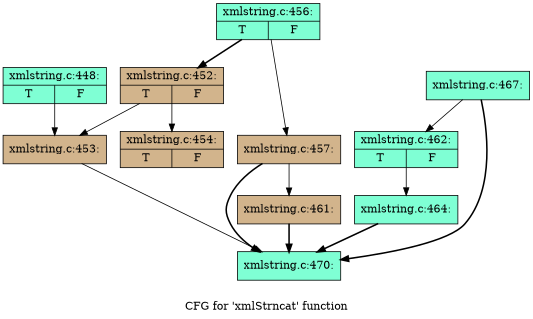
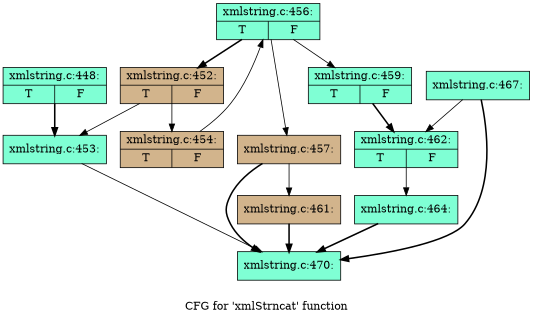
none -> (360, 86)
none -> (237, 95)
(55, 116) -> (55, 116)
(55, 150) -> (55, 150)
